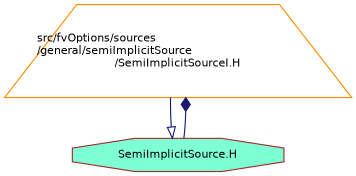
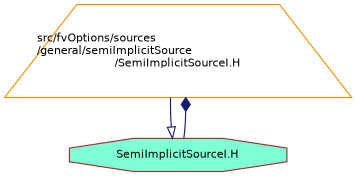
(178, 155) -> (178, 155)
